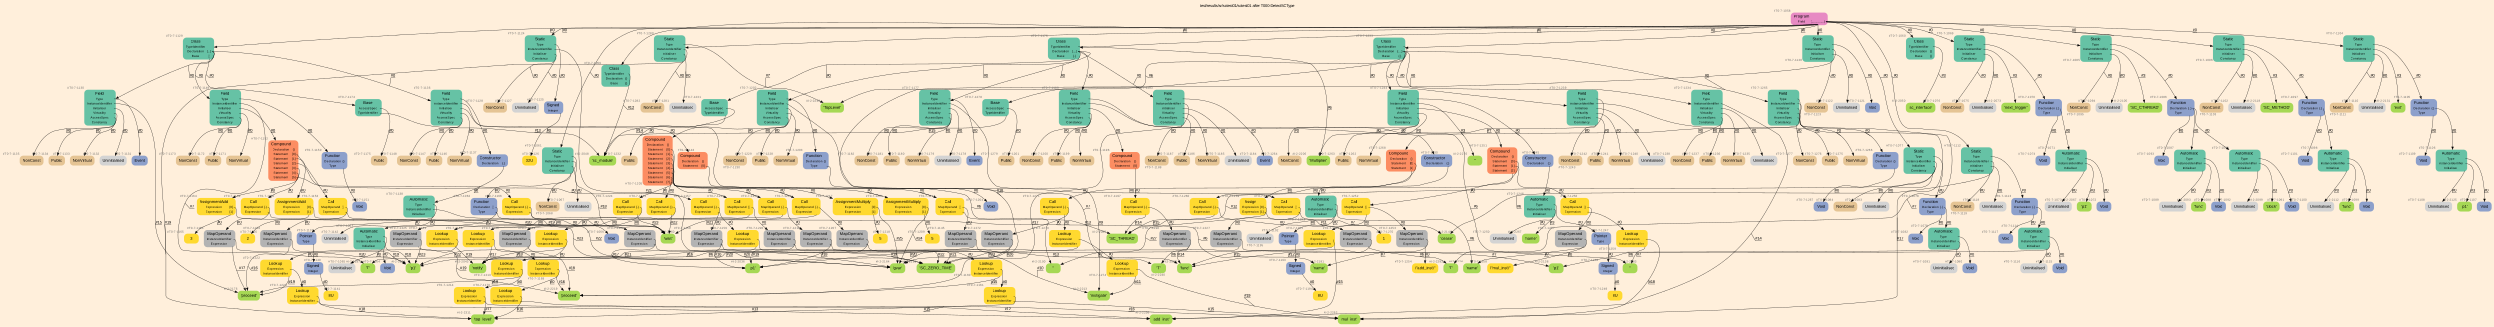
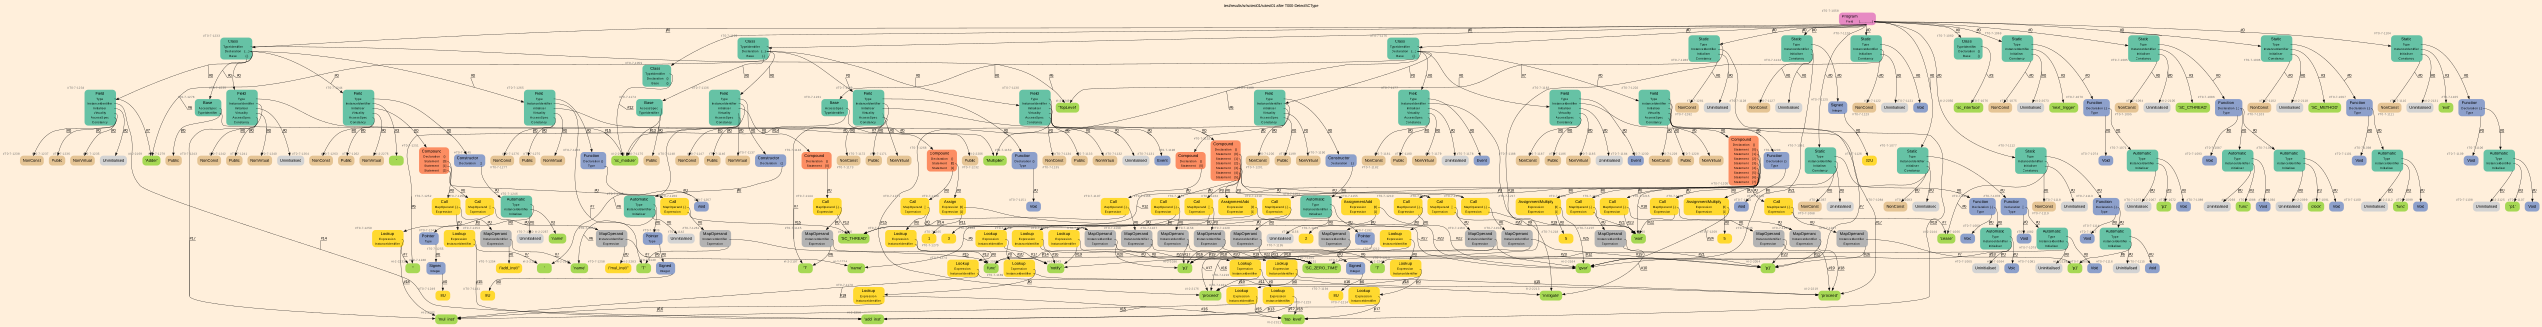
none -> (151, 161)
